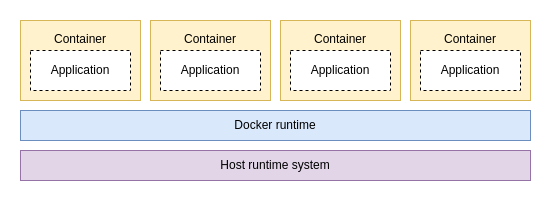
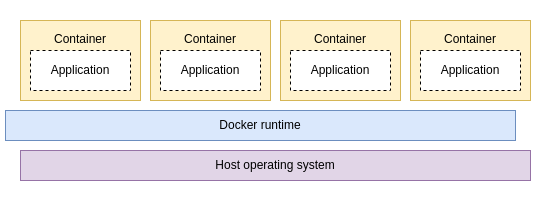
(276, 126) -> (261, 126)
(276, 166) -> (276, 166)
